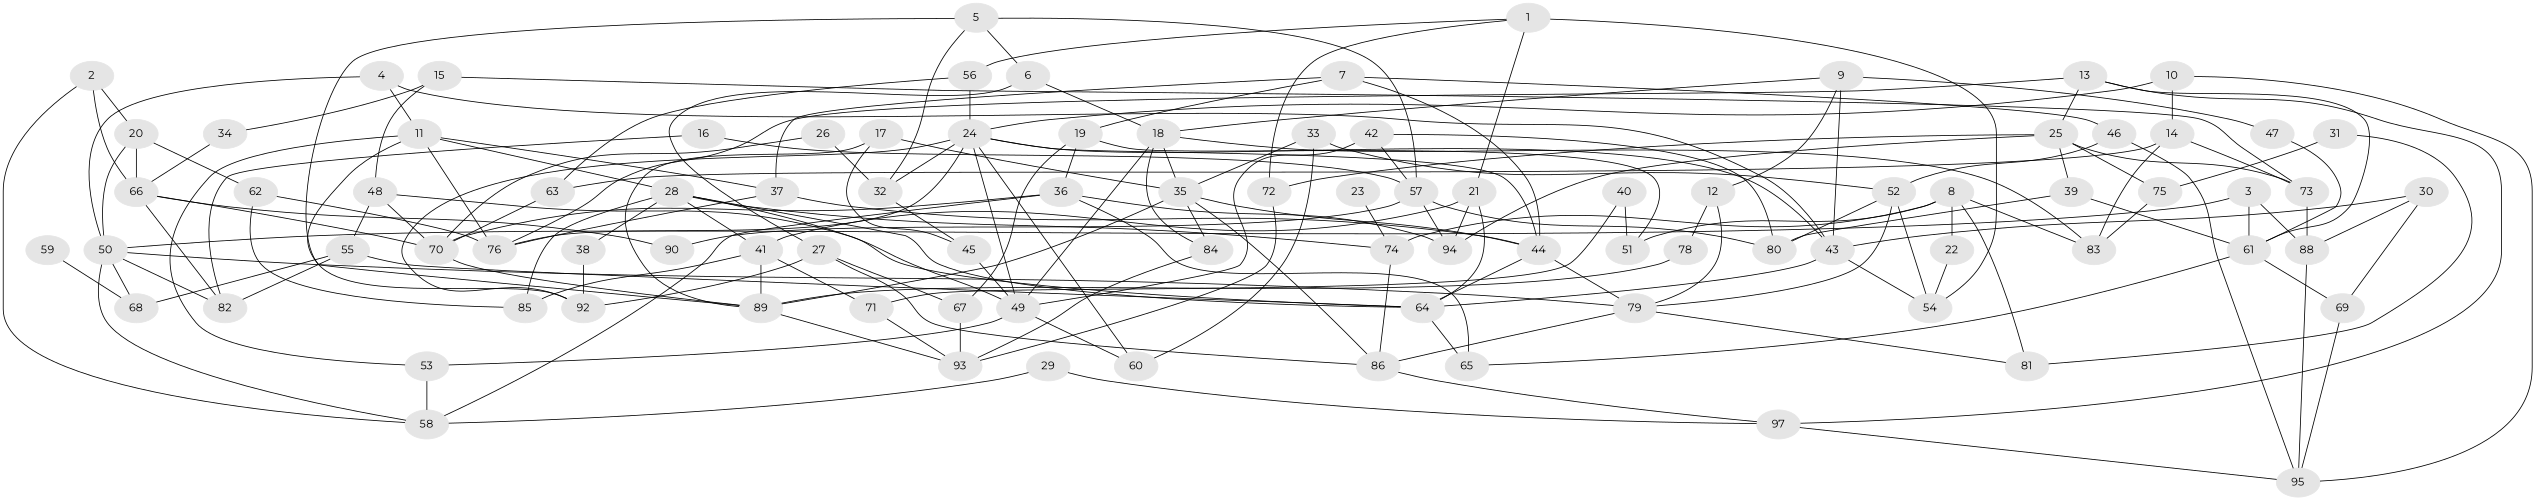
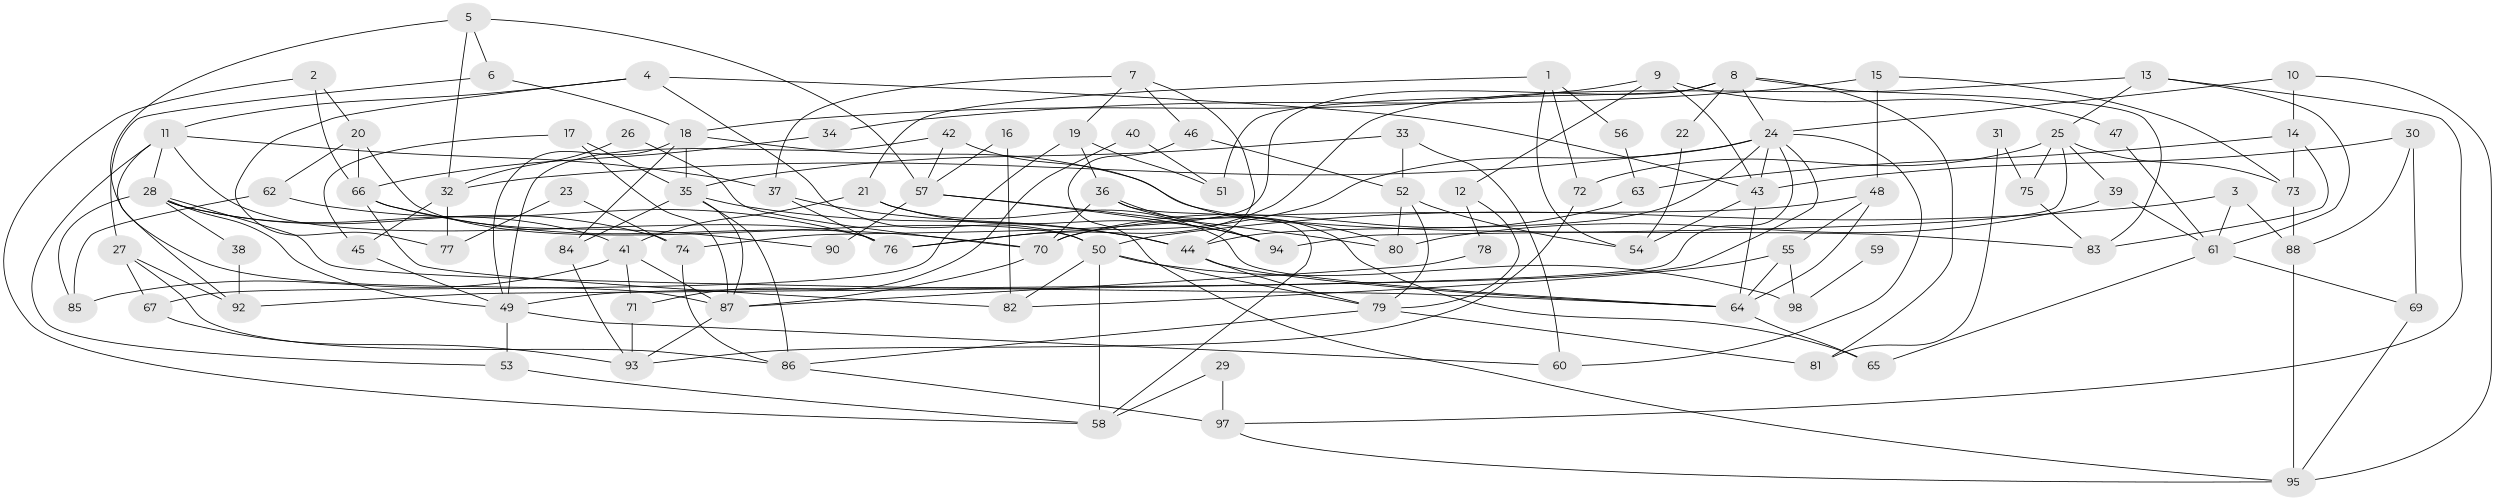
(970, 111) -> (1753, 105)
none -> (447, 250)
(136, 308) -> (1796, 308)
(761, 308) -> (727, 308)
